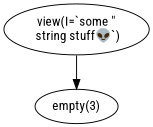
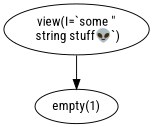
(77, 106) -> (77, 106)
